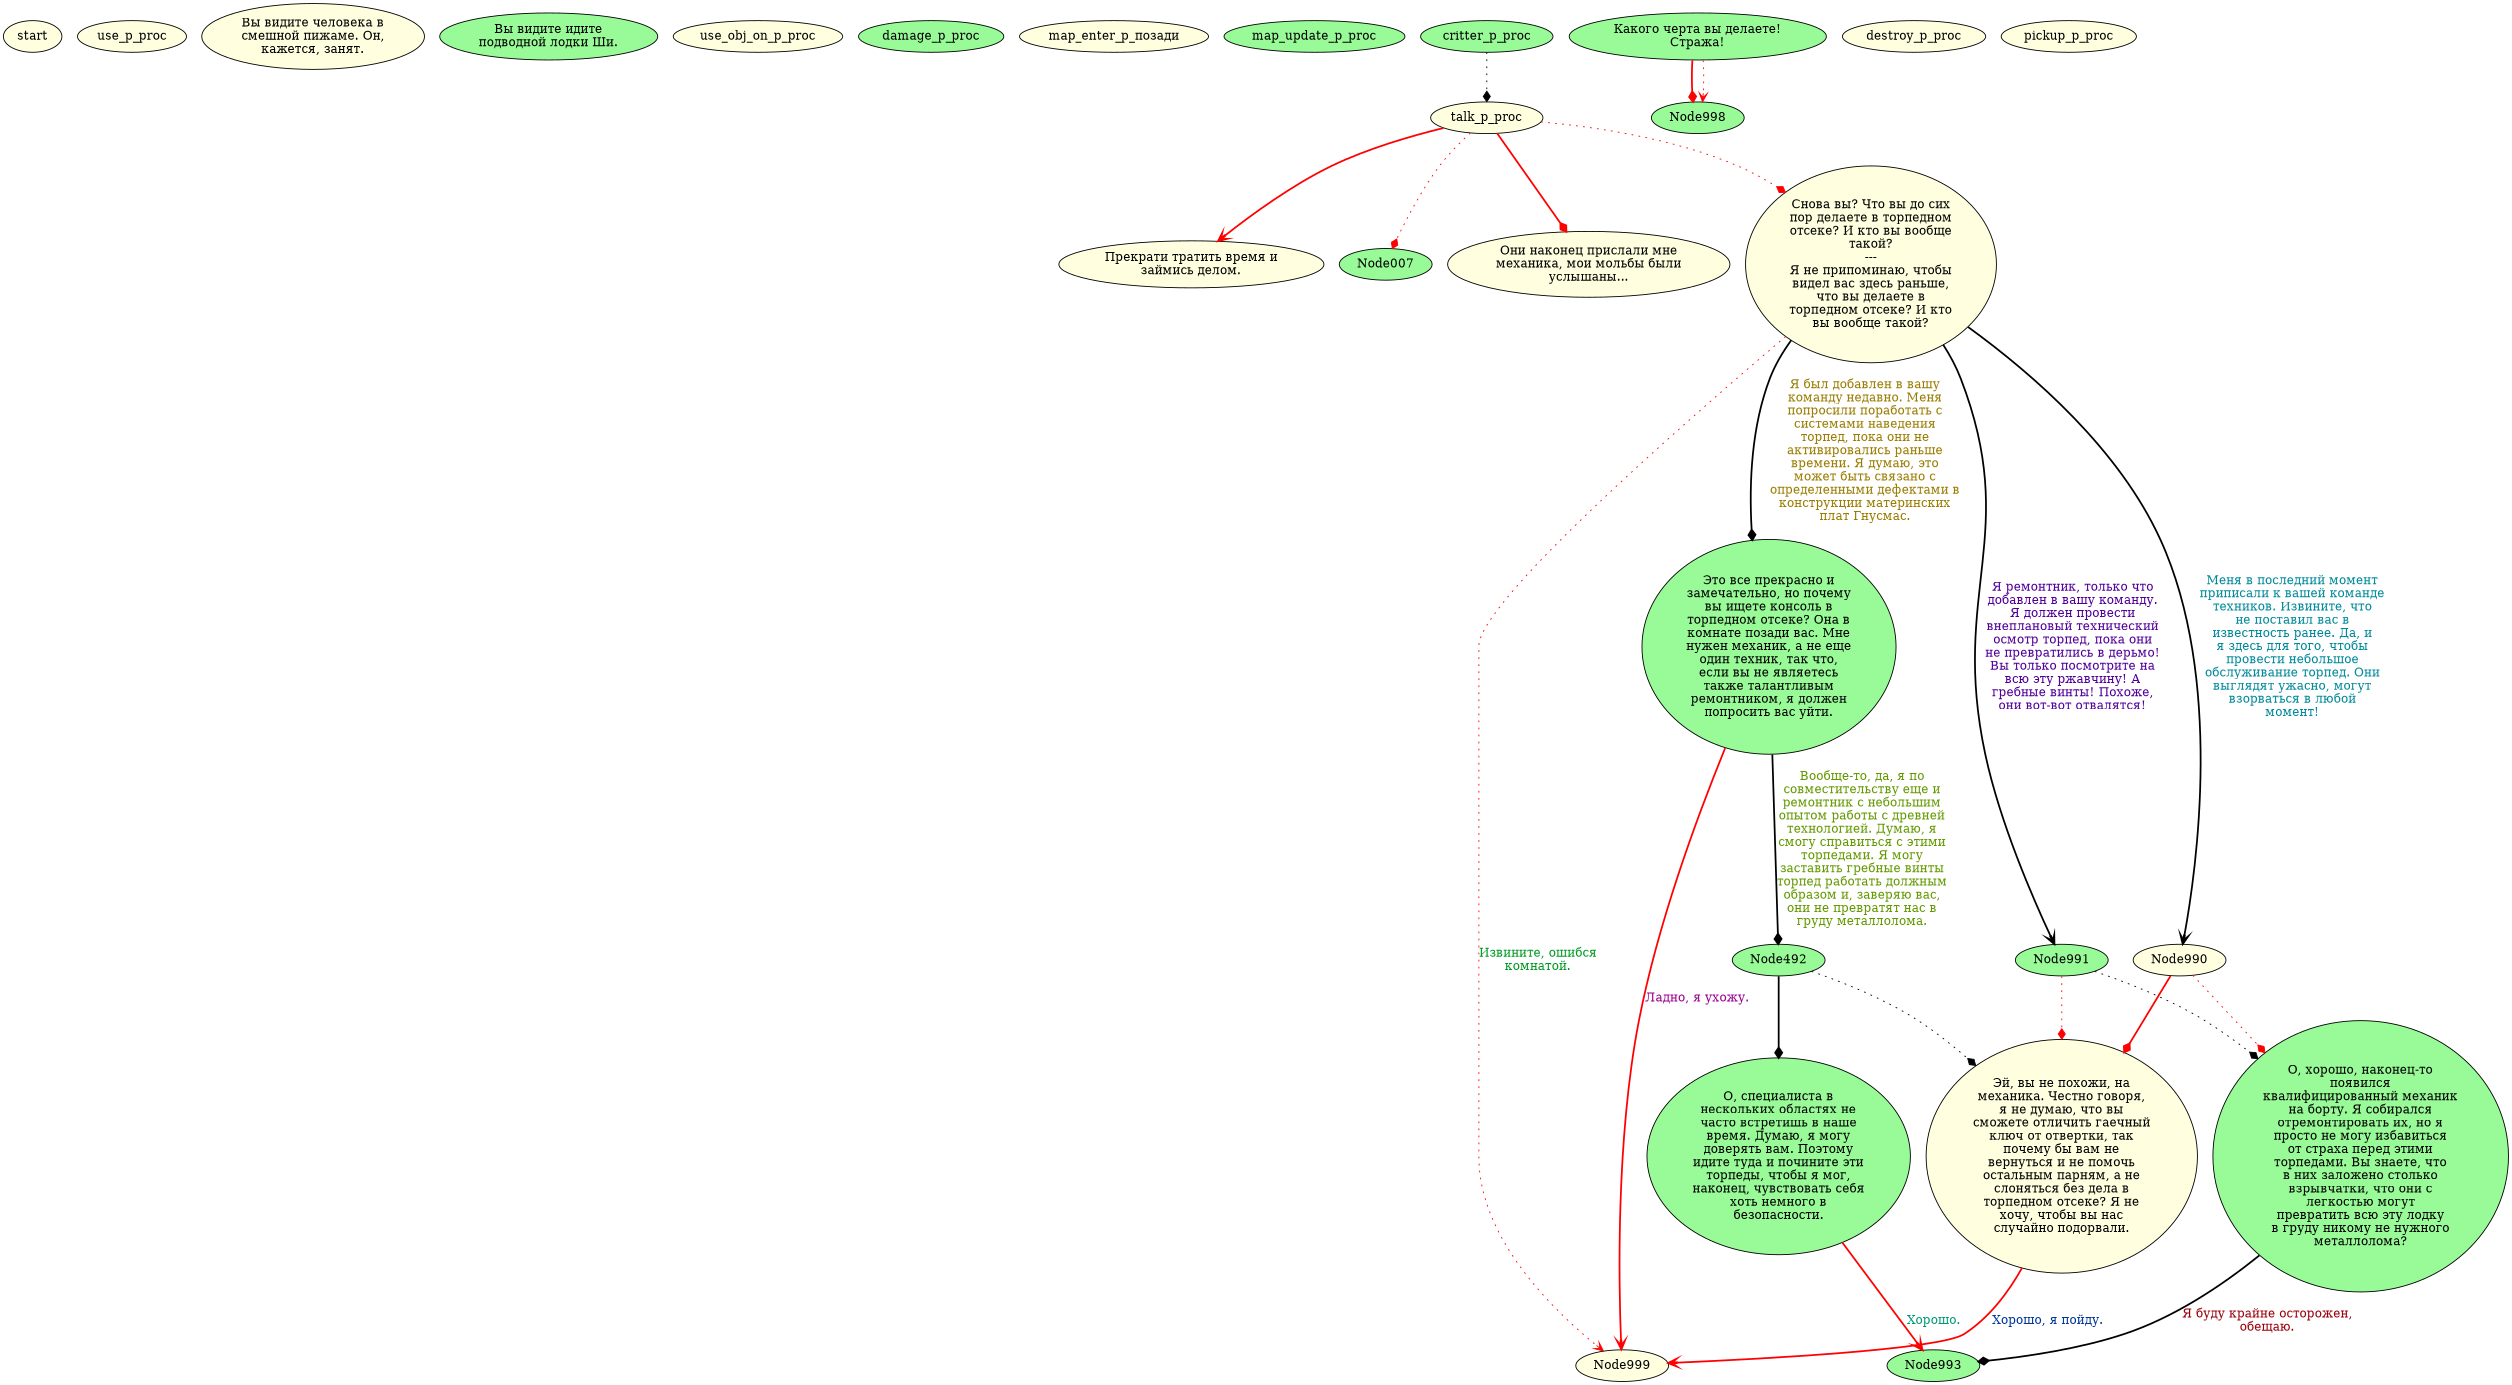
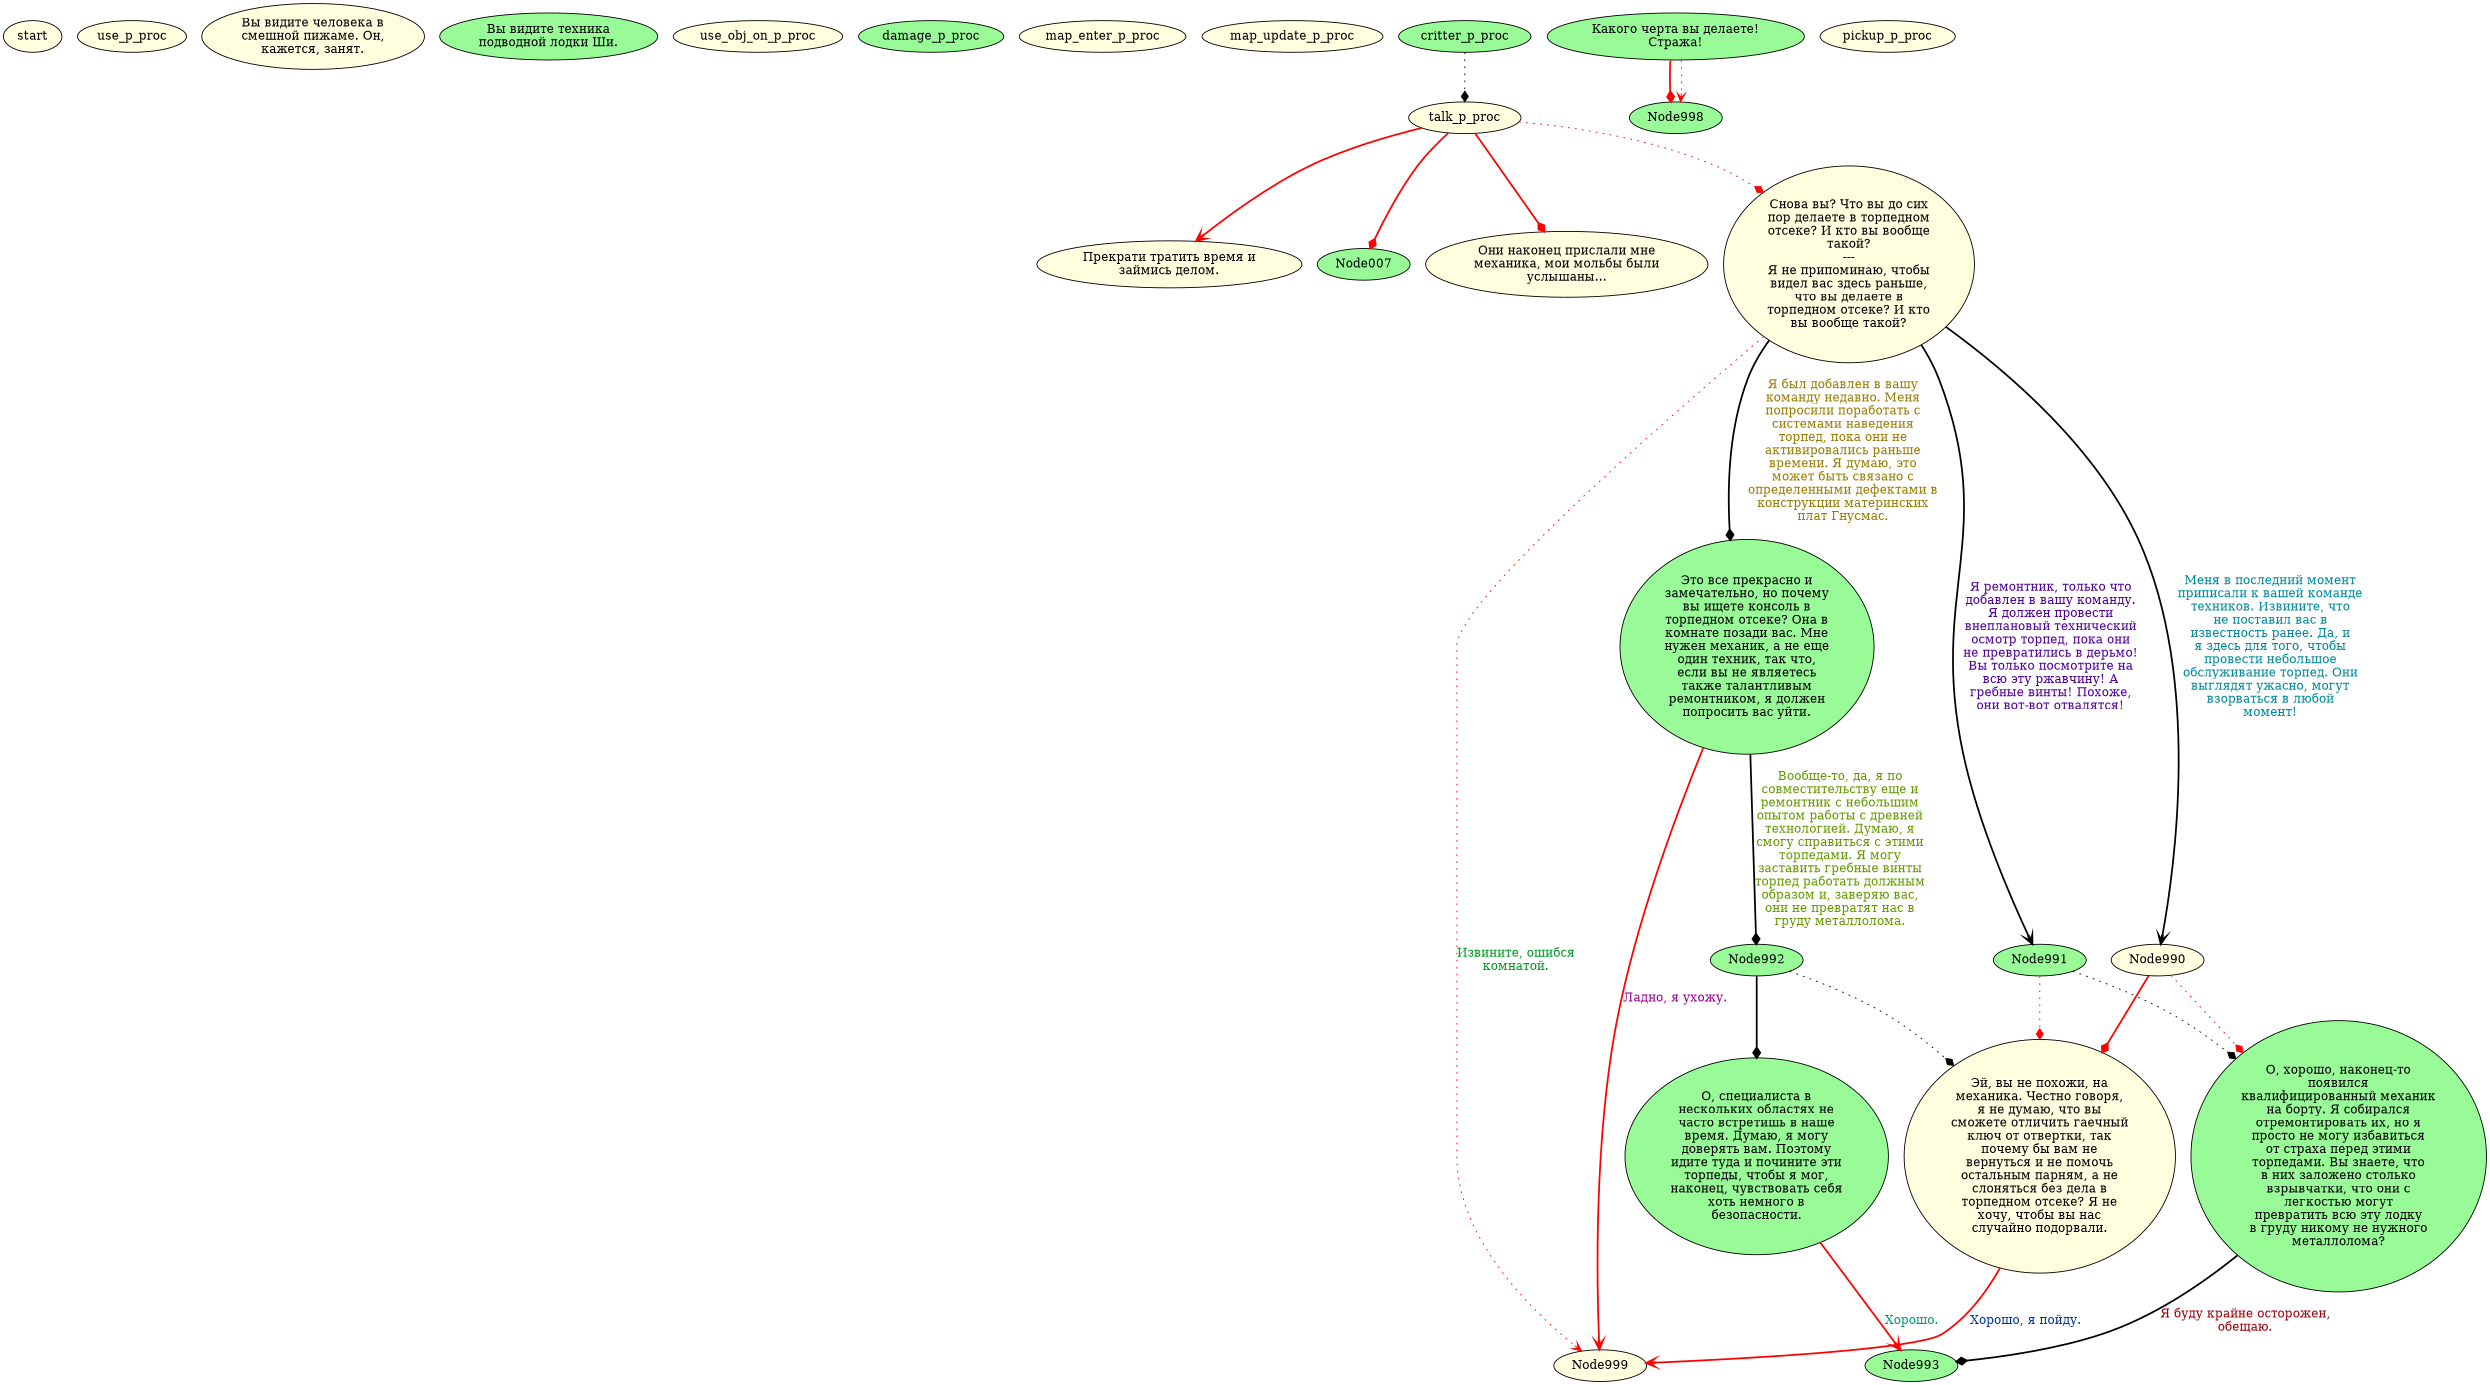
(549, 36) -> (549, 36)
(1114, 36) -> (1103, 36)
(1314, 36) -> (1292, 36)
(1914, 36) -> none
(1428, 182) -> (1406, 182)
(1779, 960) -> (1757, 960)
